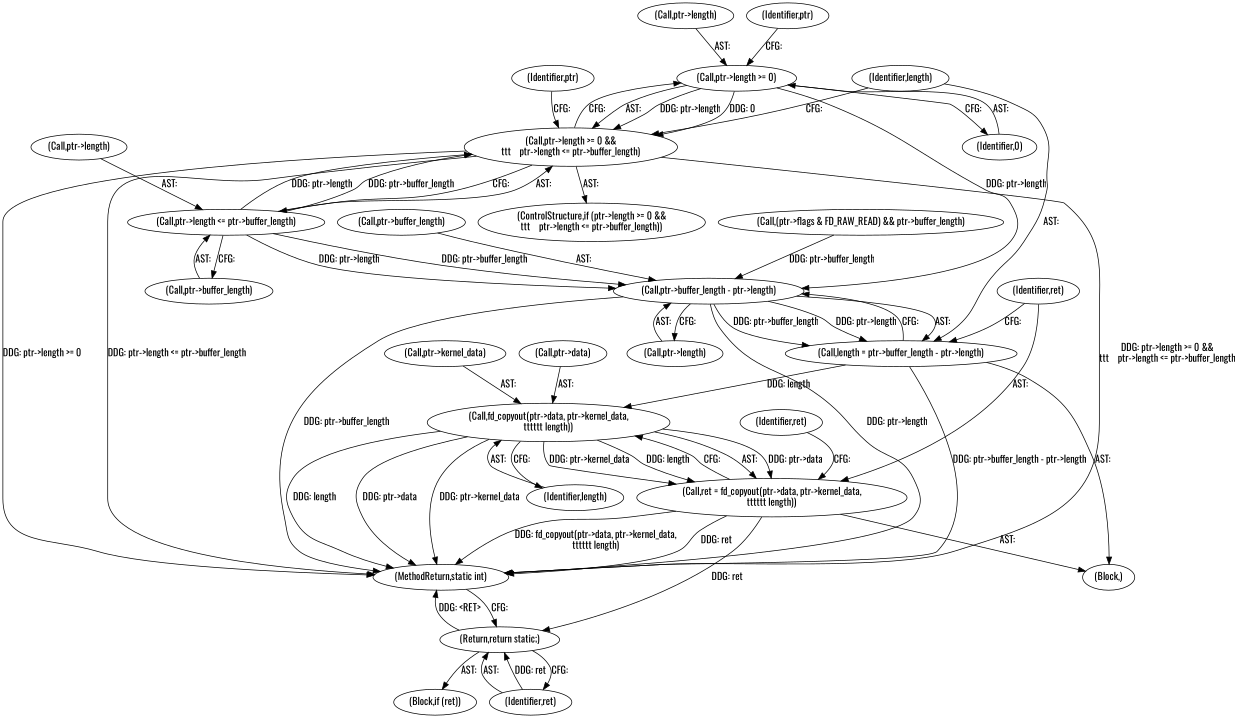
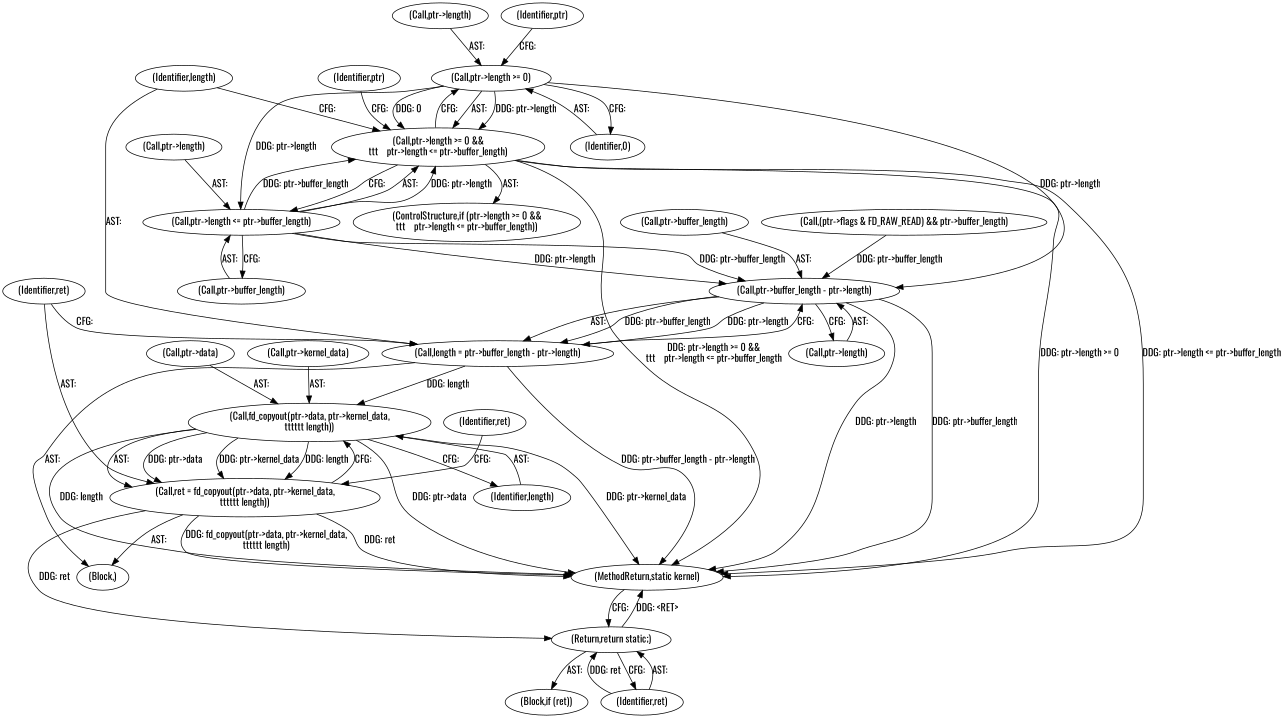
none -> (306, 96)
(441, 577) -> (647, 577)
